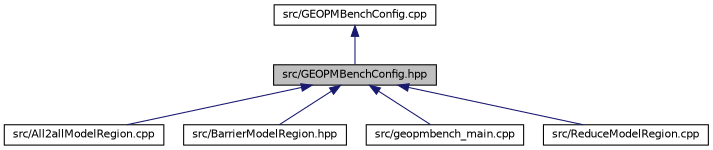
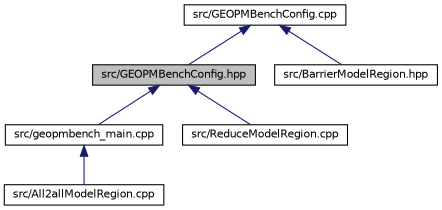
(214, 106) -> (84, 171)
(305, 108) -> (315, 48)
